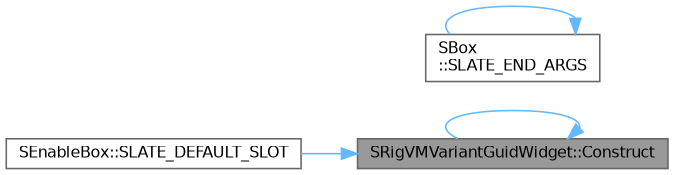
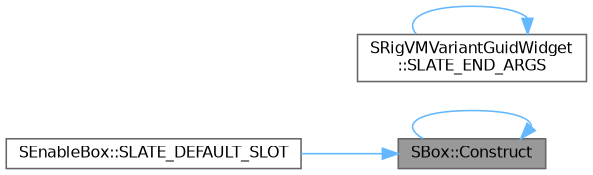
(513, 58) -> (472, 58)
(513, 154) -> (472, 154)
